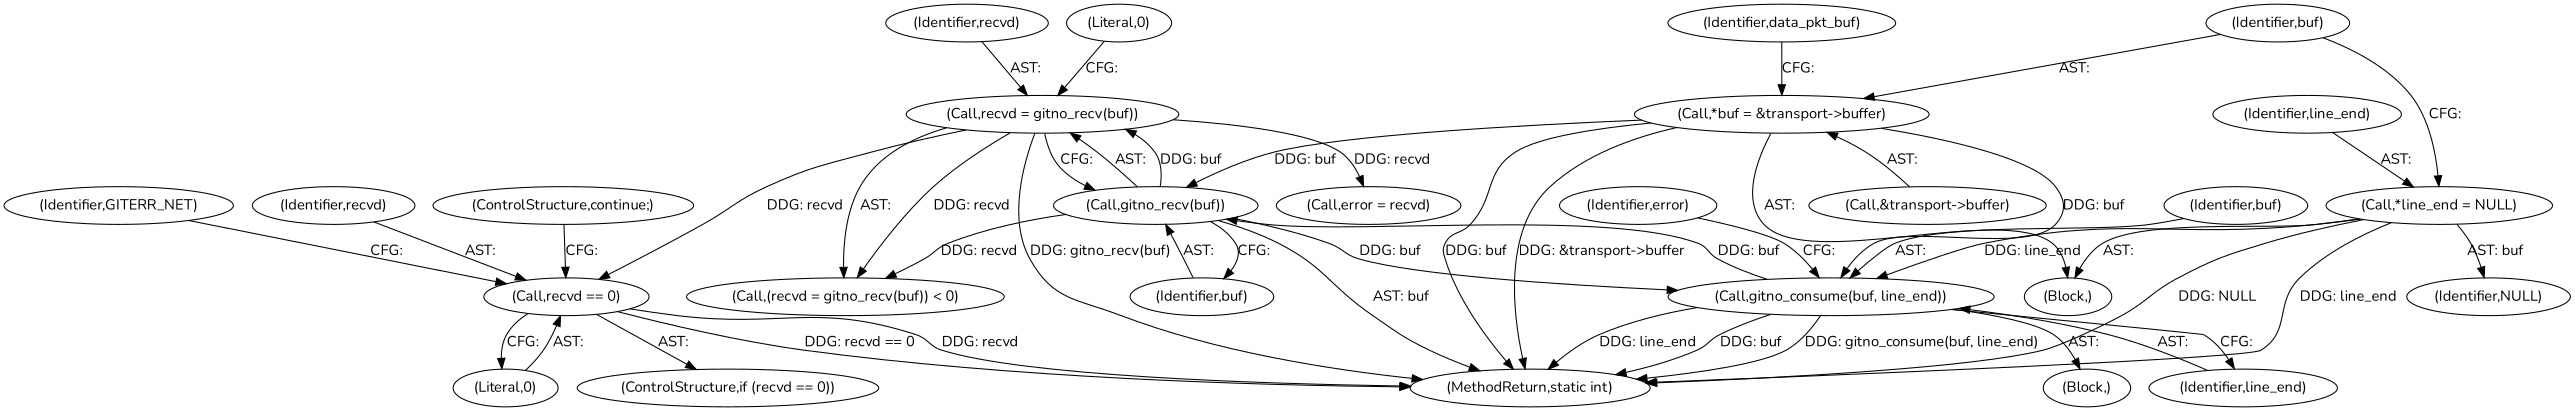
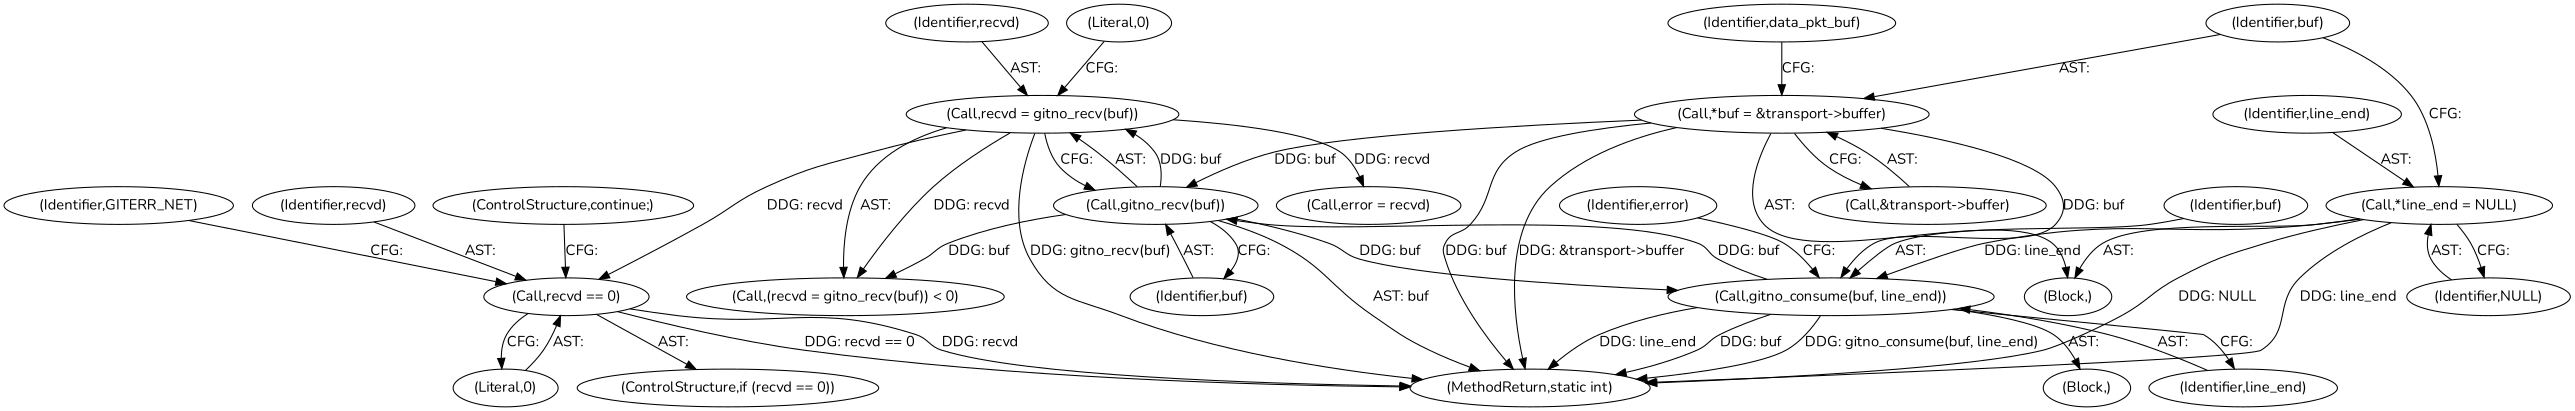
none -> (1824, 164)
(979, 251) -> (979, 251)
(2495, 251) -> (2495, 251)
none -> (2432, 261)
